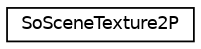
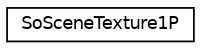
(100, 25) -> (100, 25)
